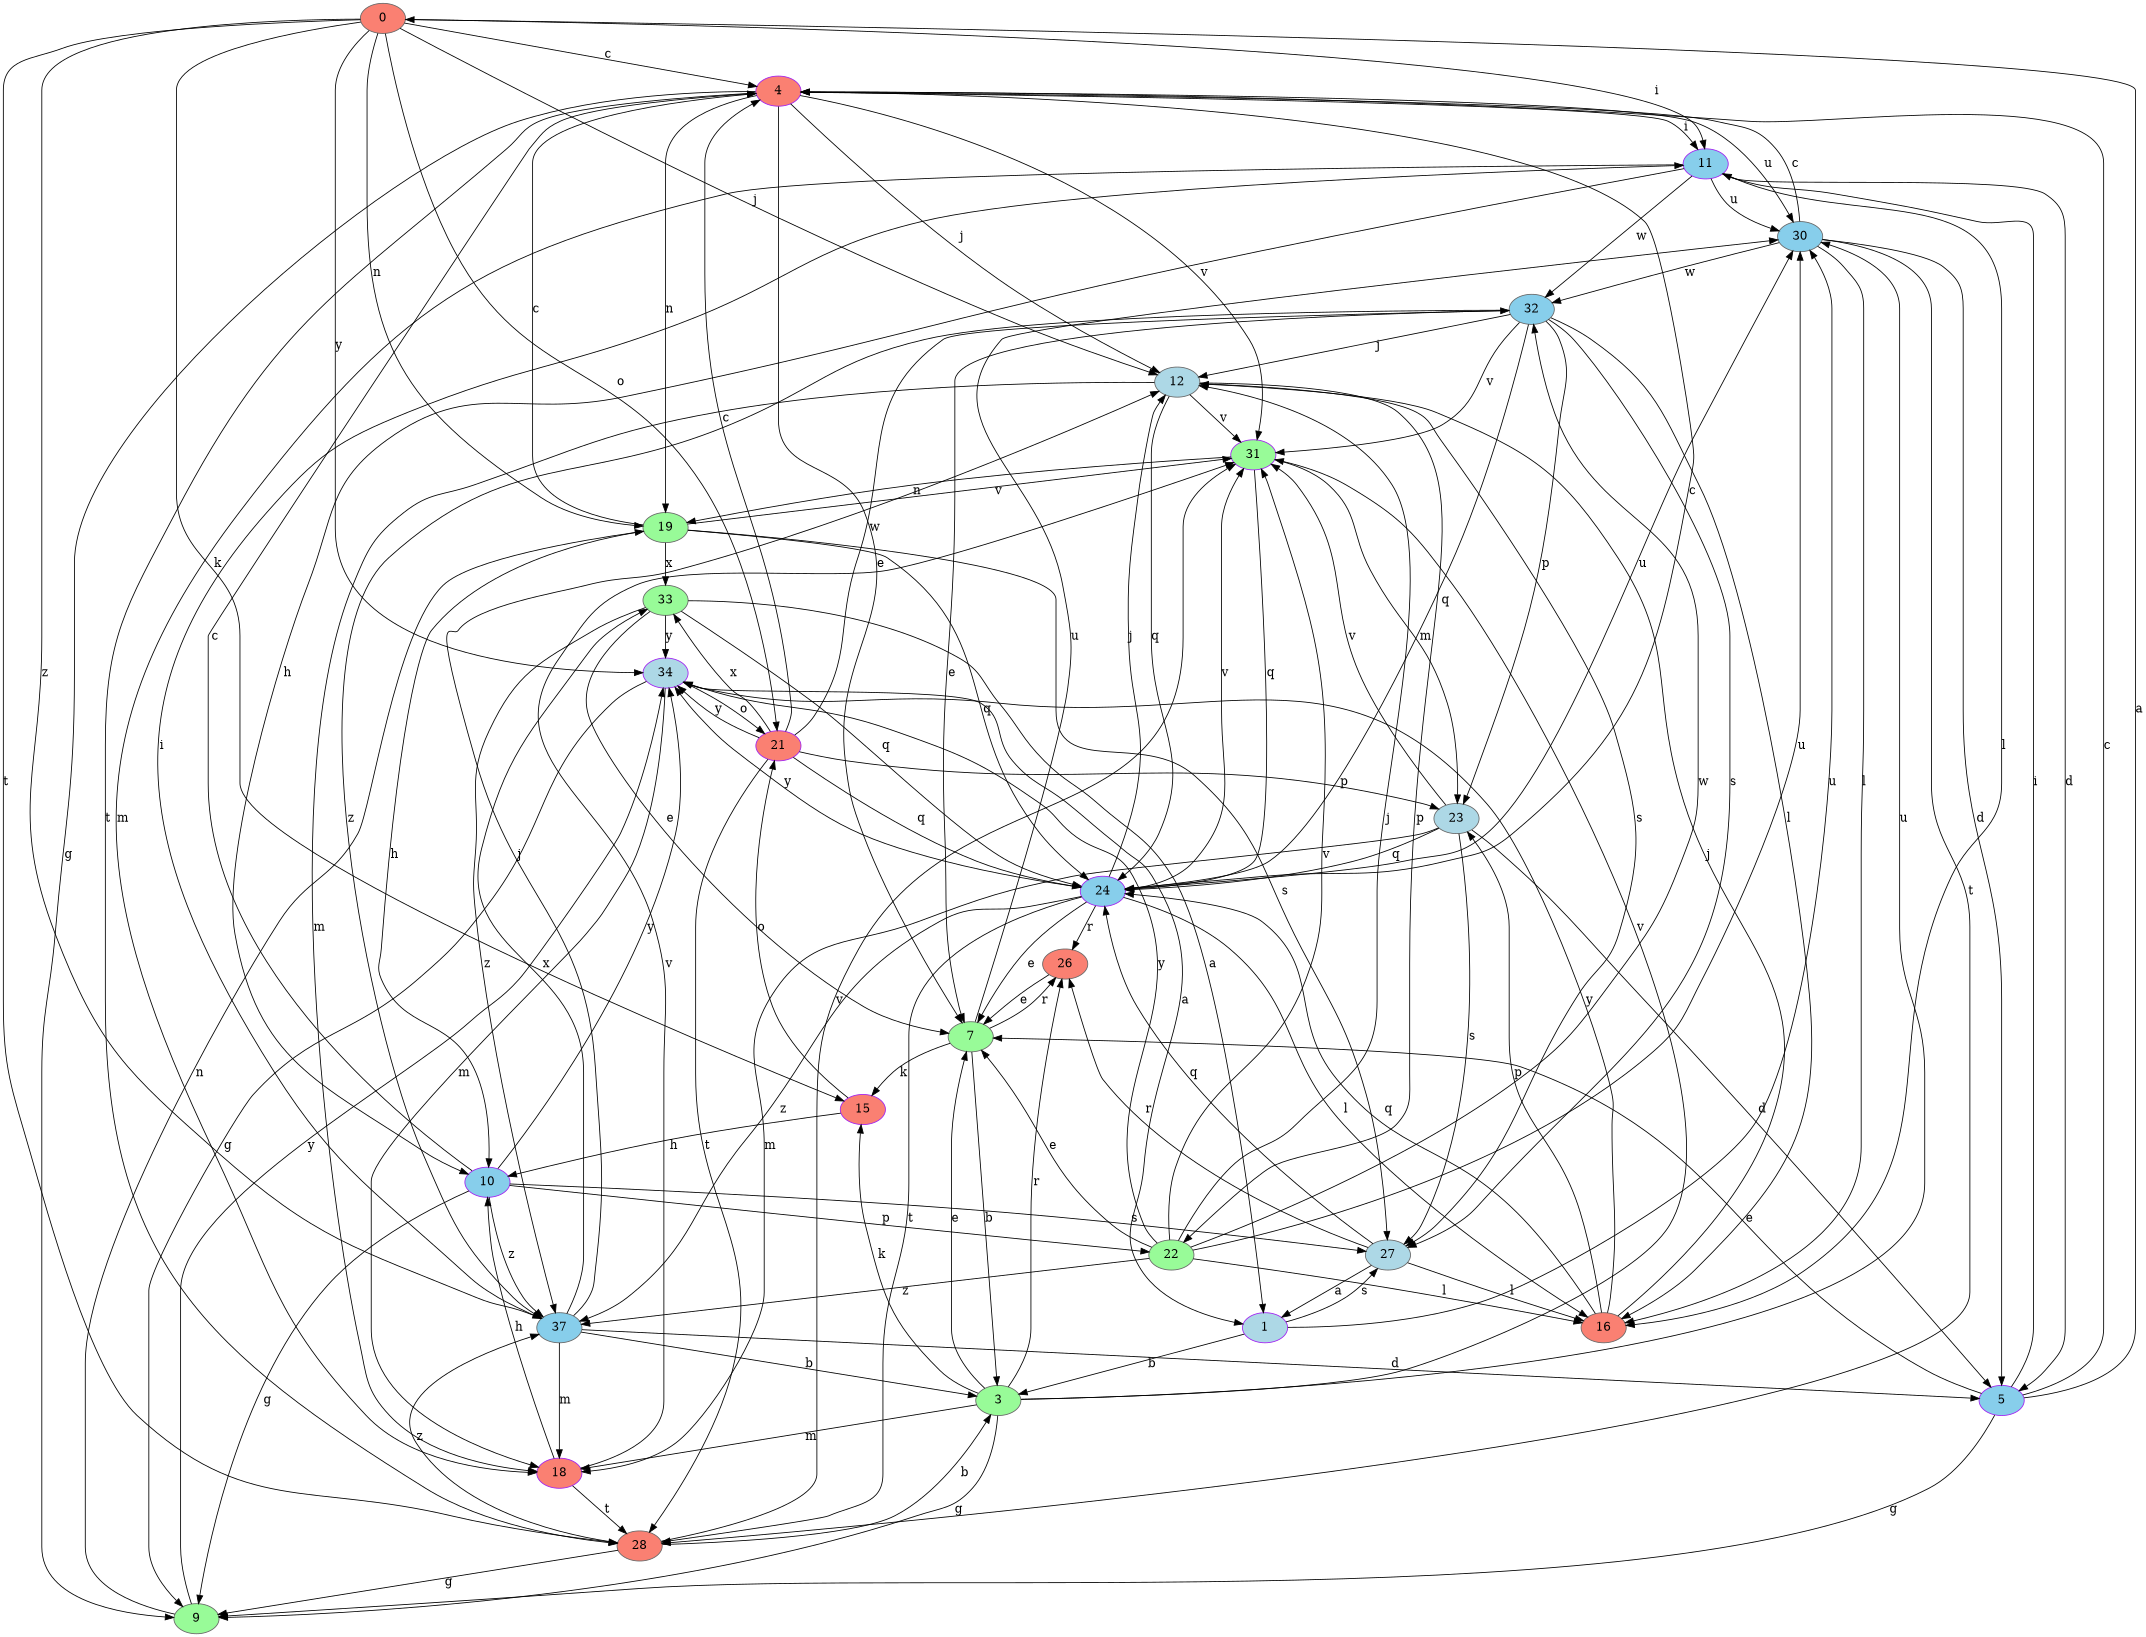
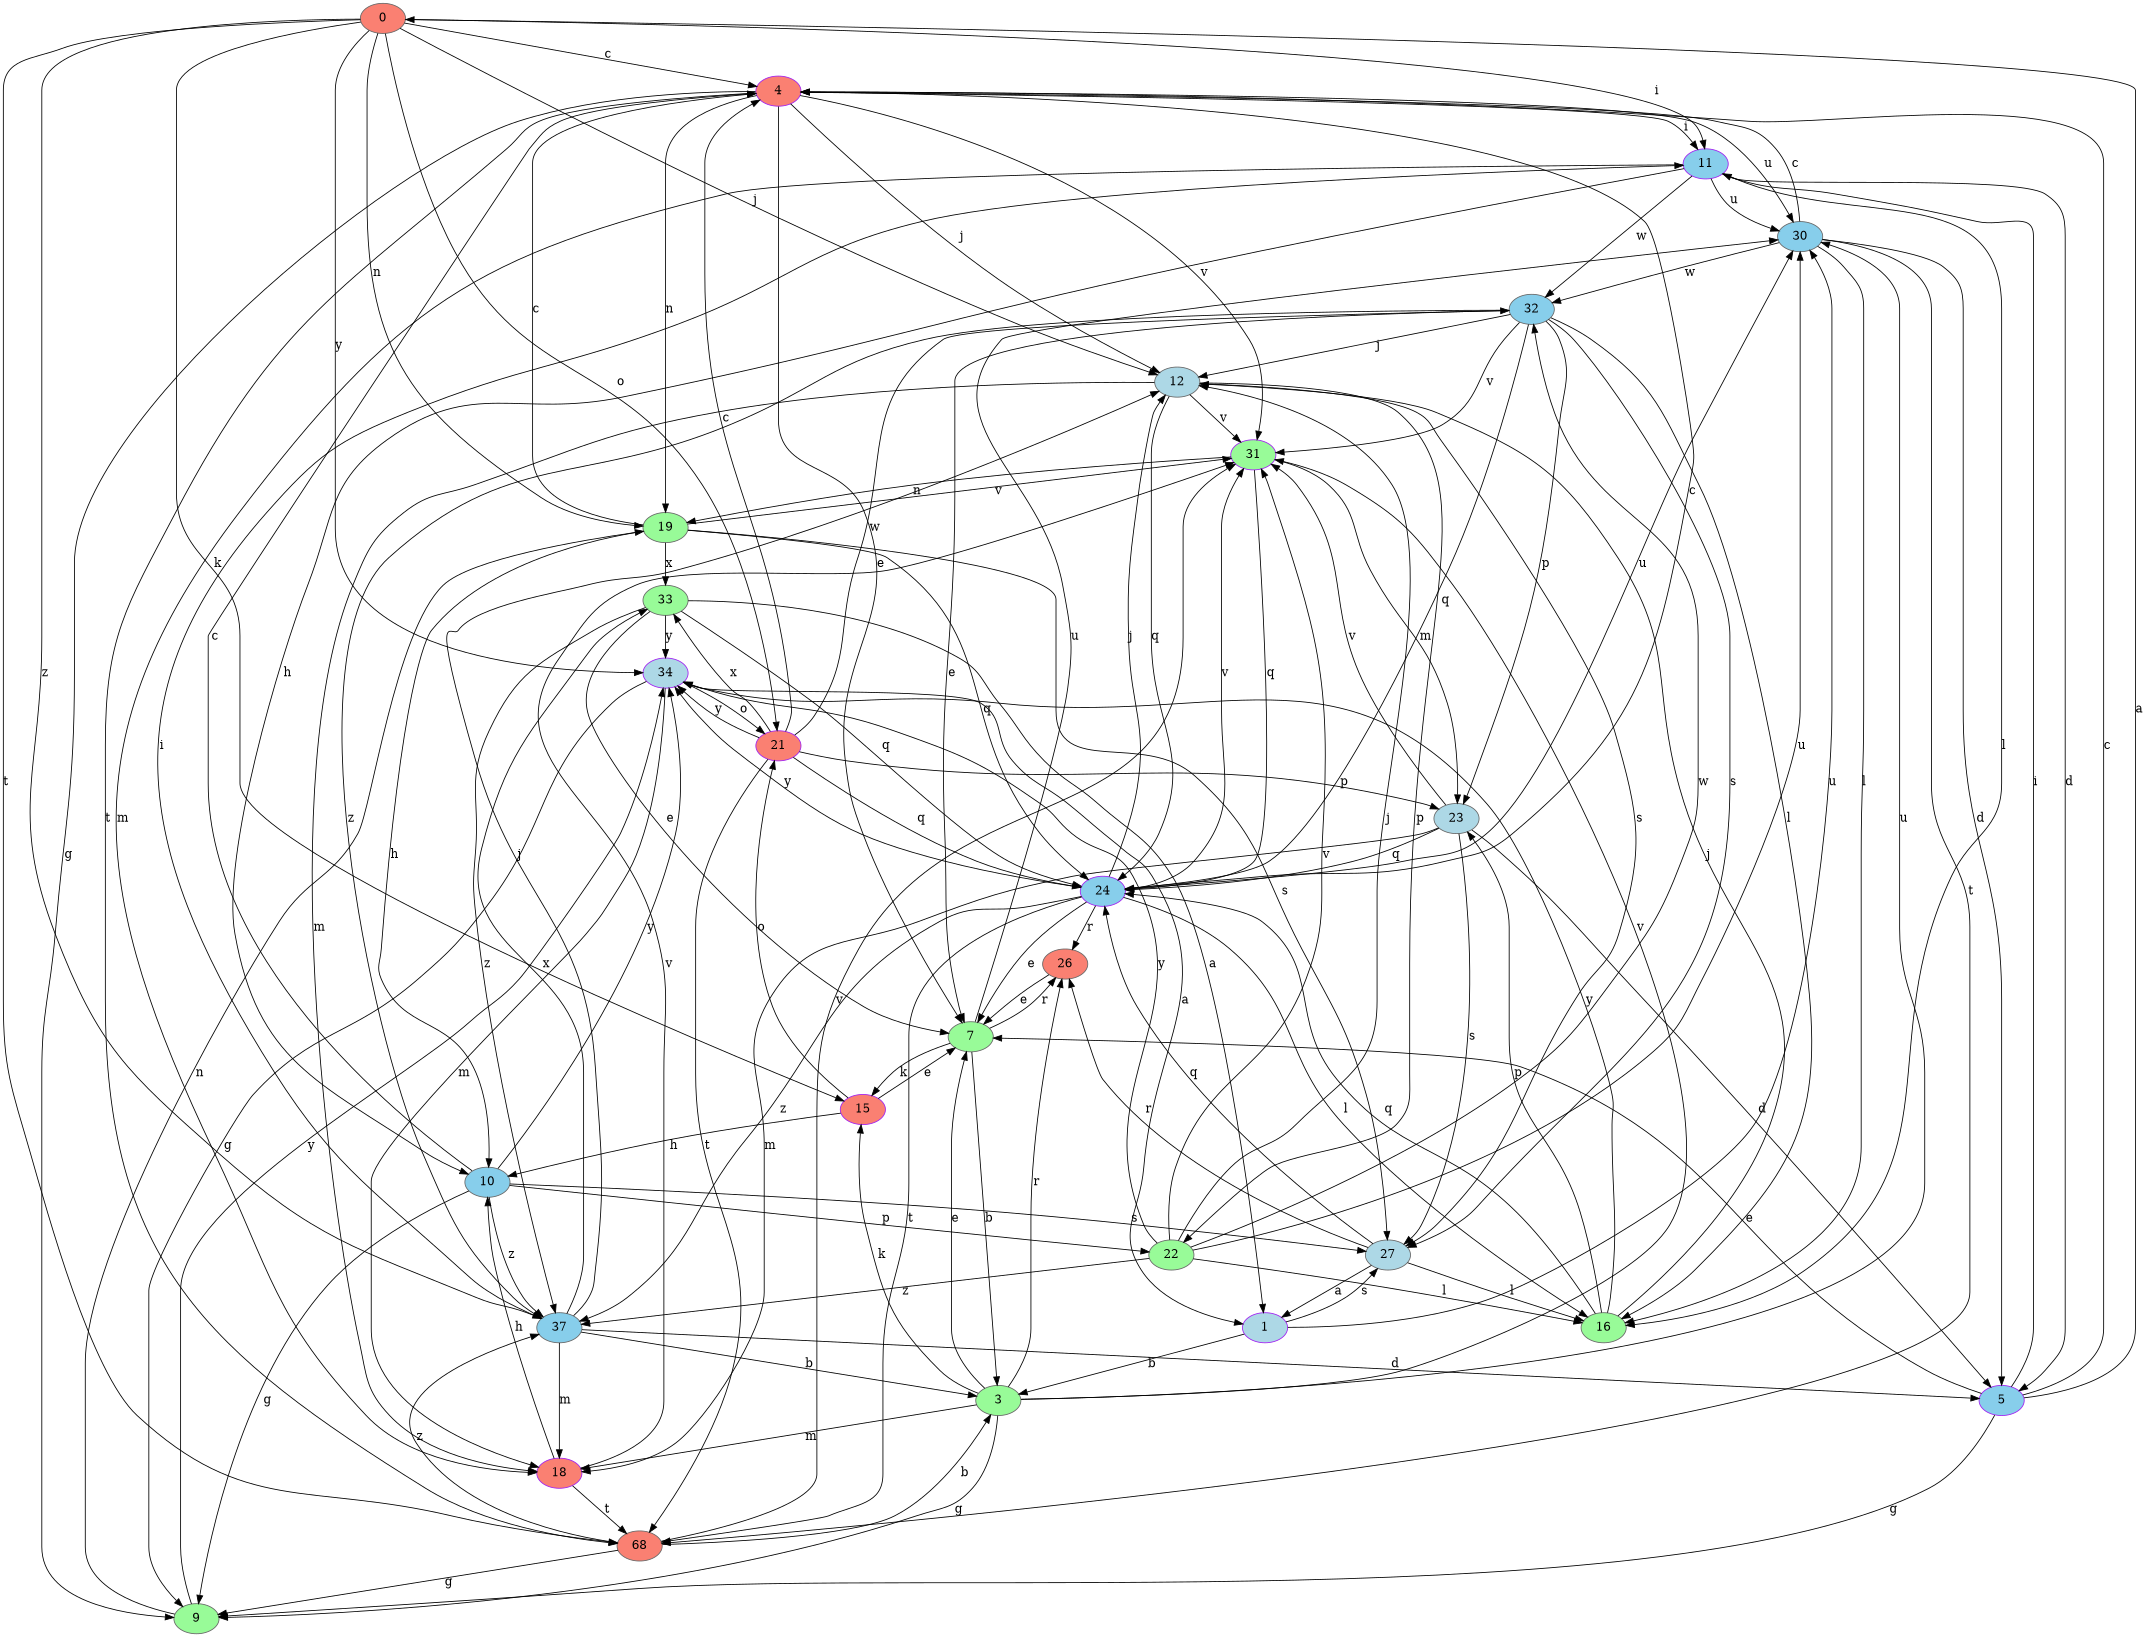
(1057, 1164) -> (915, 1074)
(487, 1182) -> (487, 1182)
(1604, 1328) -> (1604, 1328)
(640, 1546) -> (640, 1546)
